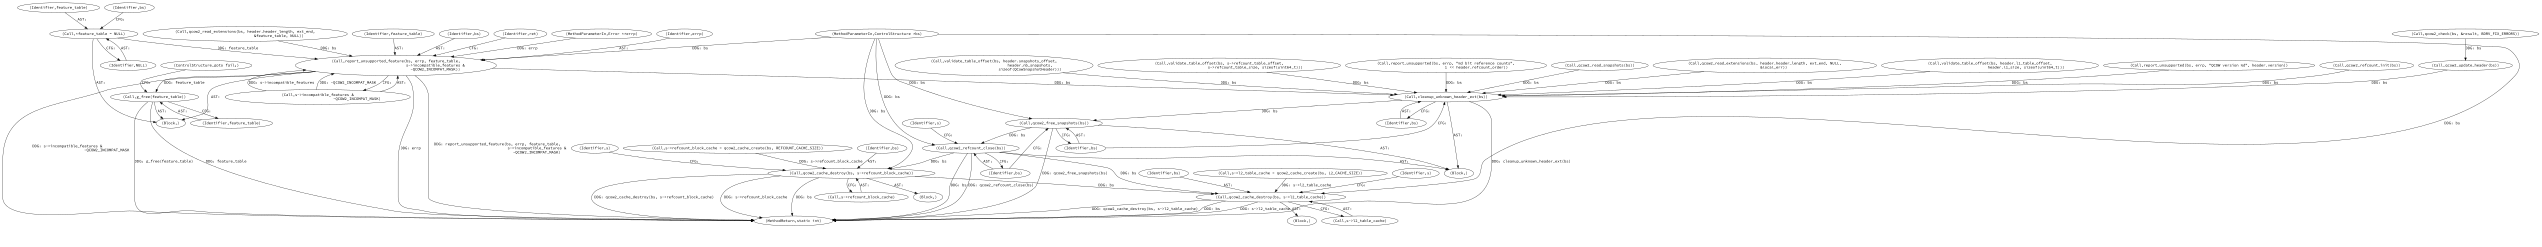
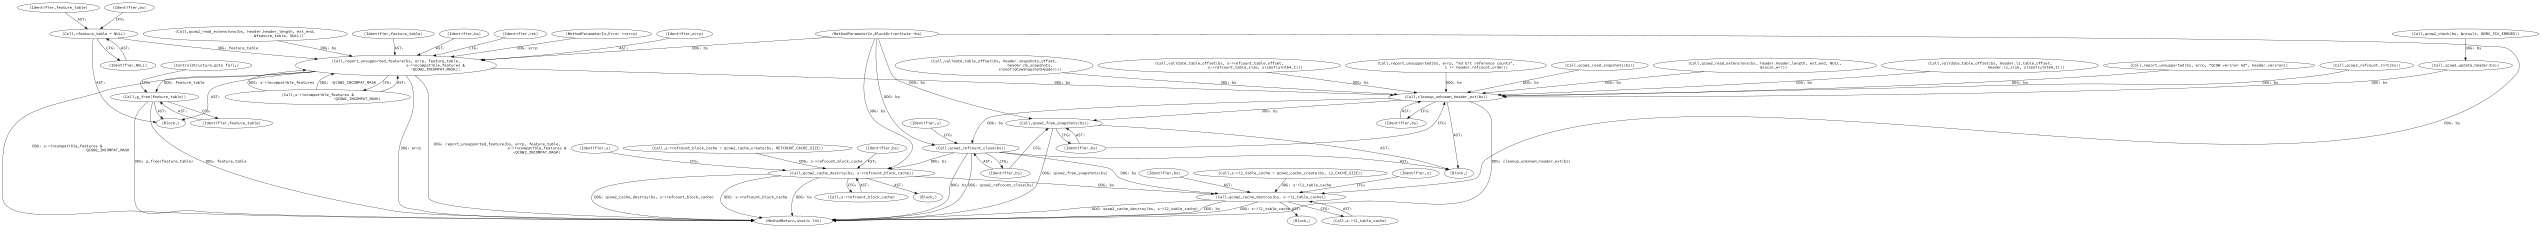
(877, 34) -> (877, 34)
(1007, 134) -> (1175, 105)
